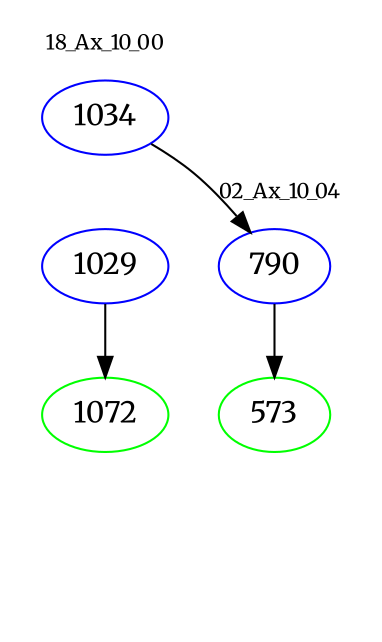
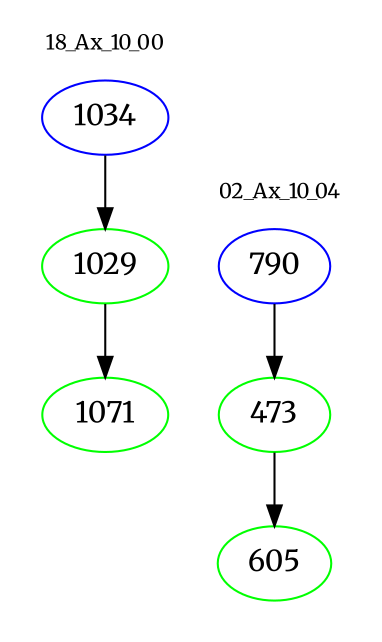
(216, 193) -> (105, 182)
(105, 266) -> (105, 266)
(105, 415) -> (105, 415)
(274, 415) -> (274, 415)
none -> (274, 563)
